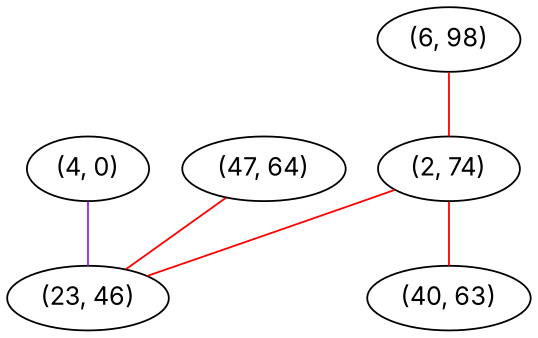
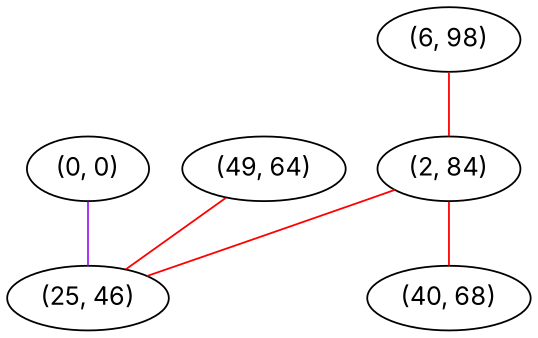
(88, 169) -> (88, 169)
(264, 169) -> (264, 169)
(449, 169) -> (449, 169)
(88, 298) -> (88, 298)
(449, 298) -> (449, 298)
